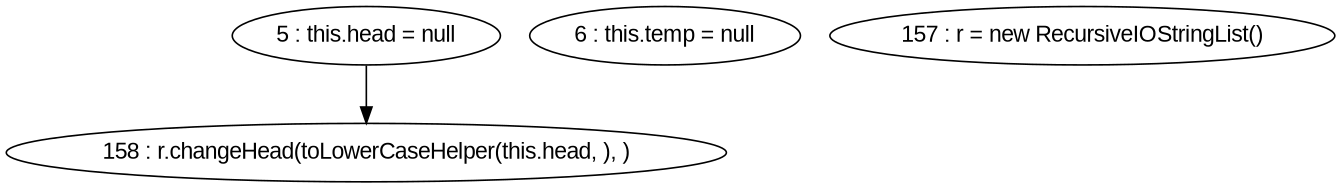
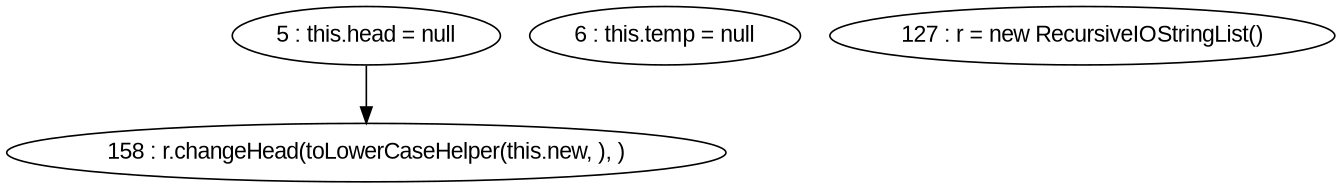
(1082, 36) -> (1082, 36)
(366, 153) -> (366, 153)
